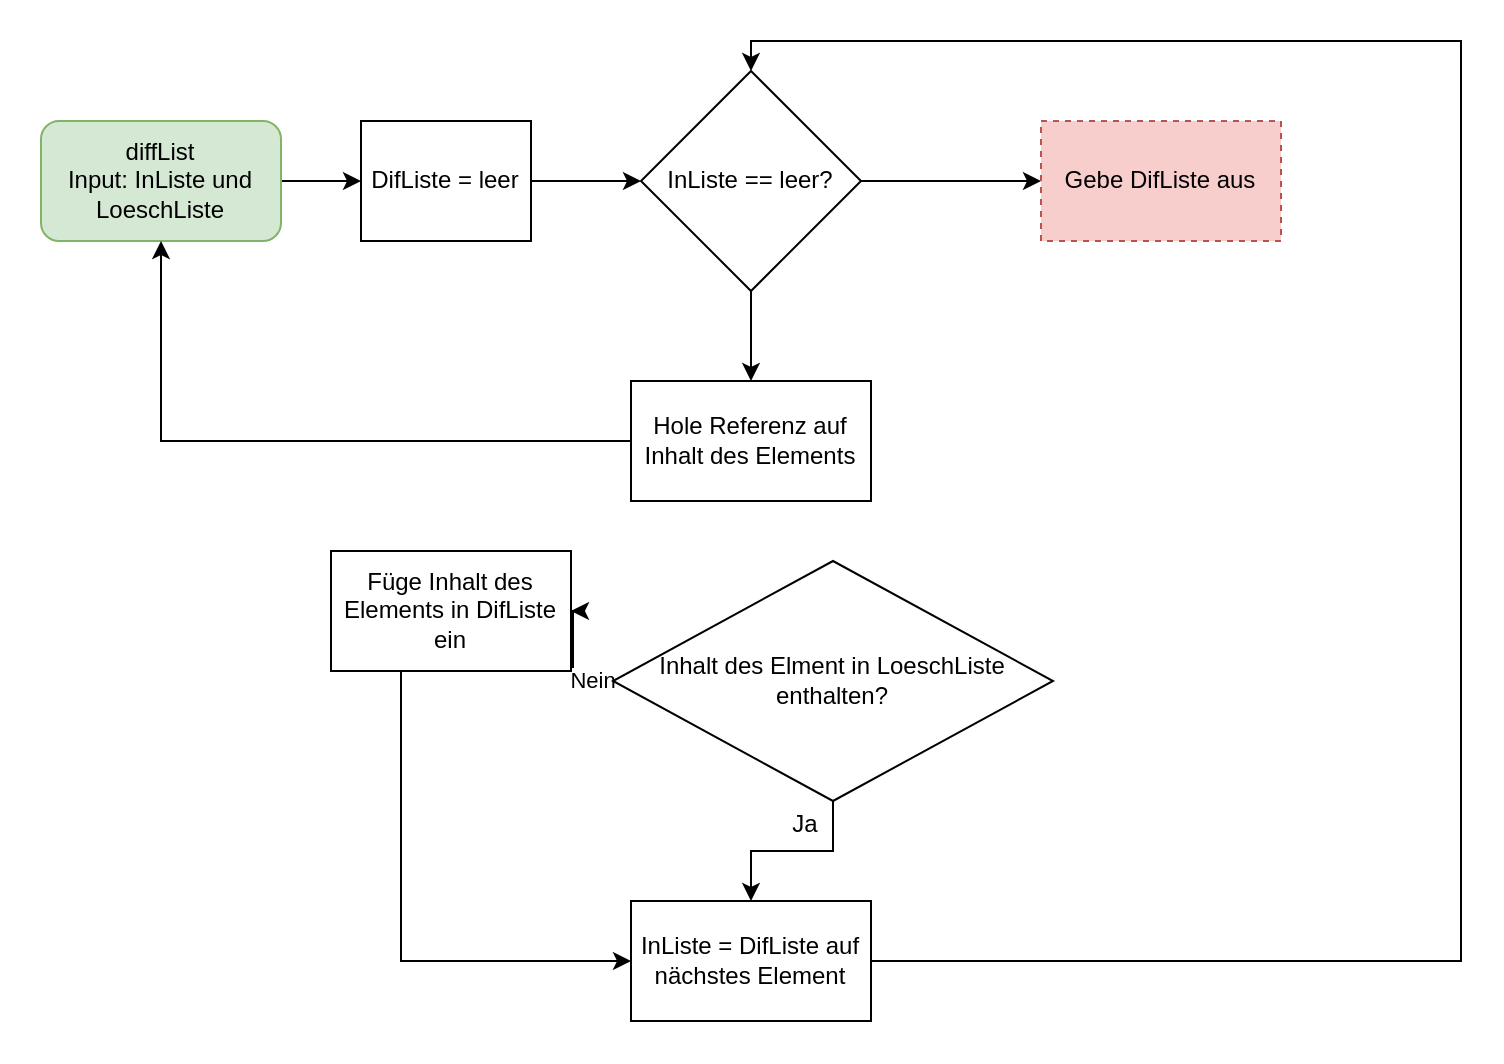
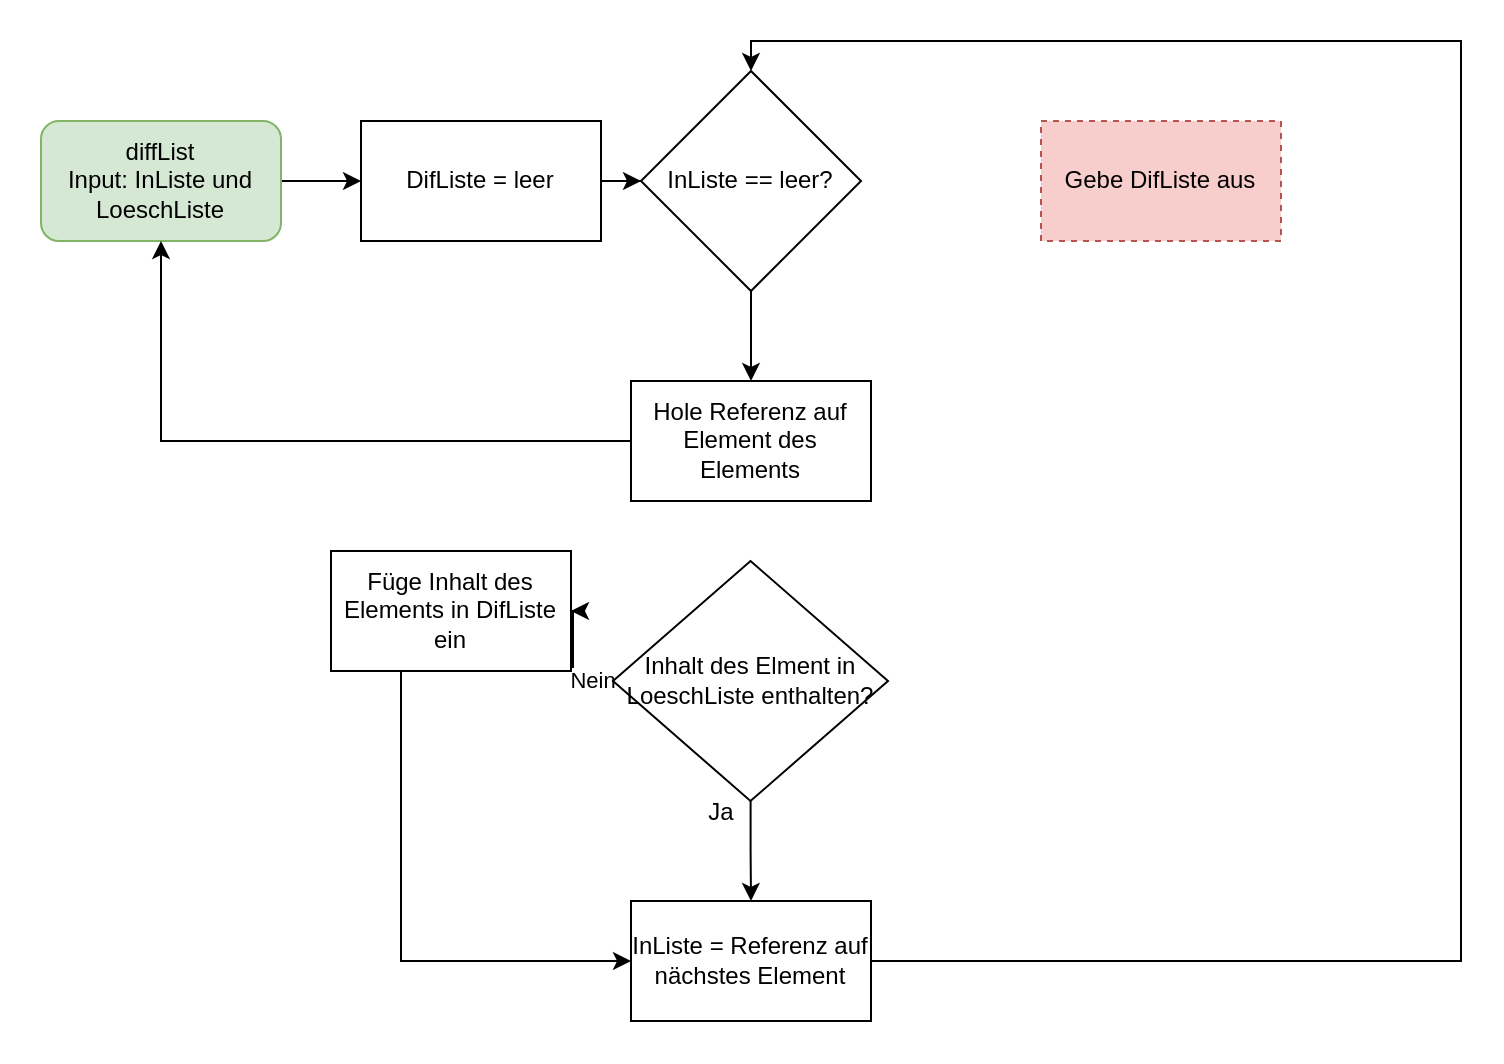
(446, 181) -> (481, 181)
(944, 181) -> none
(751, 441) -> (751, 441)
(833, 681) -> (751, 681)
(751, 961) -> (751, 961)
